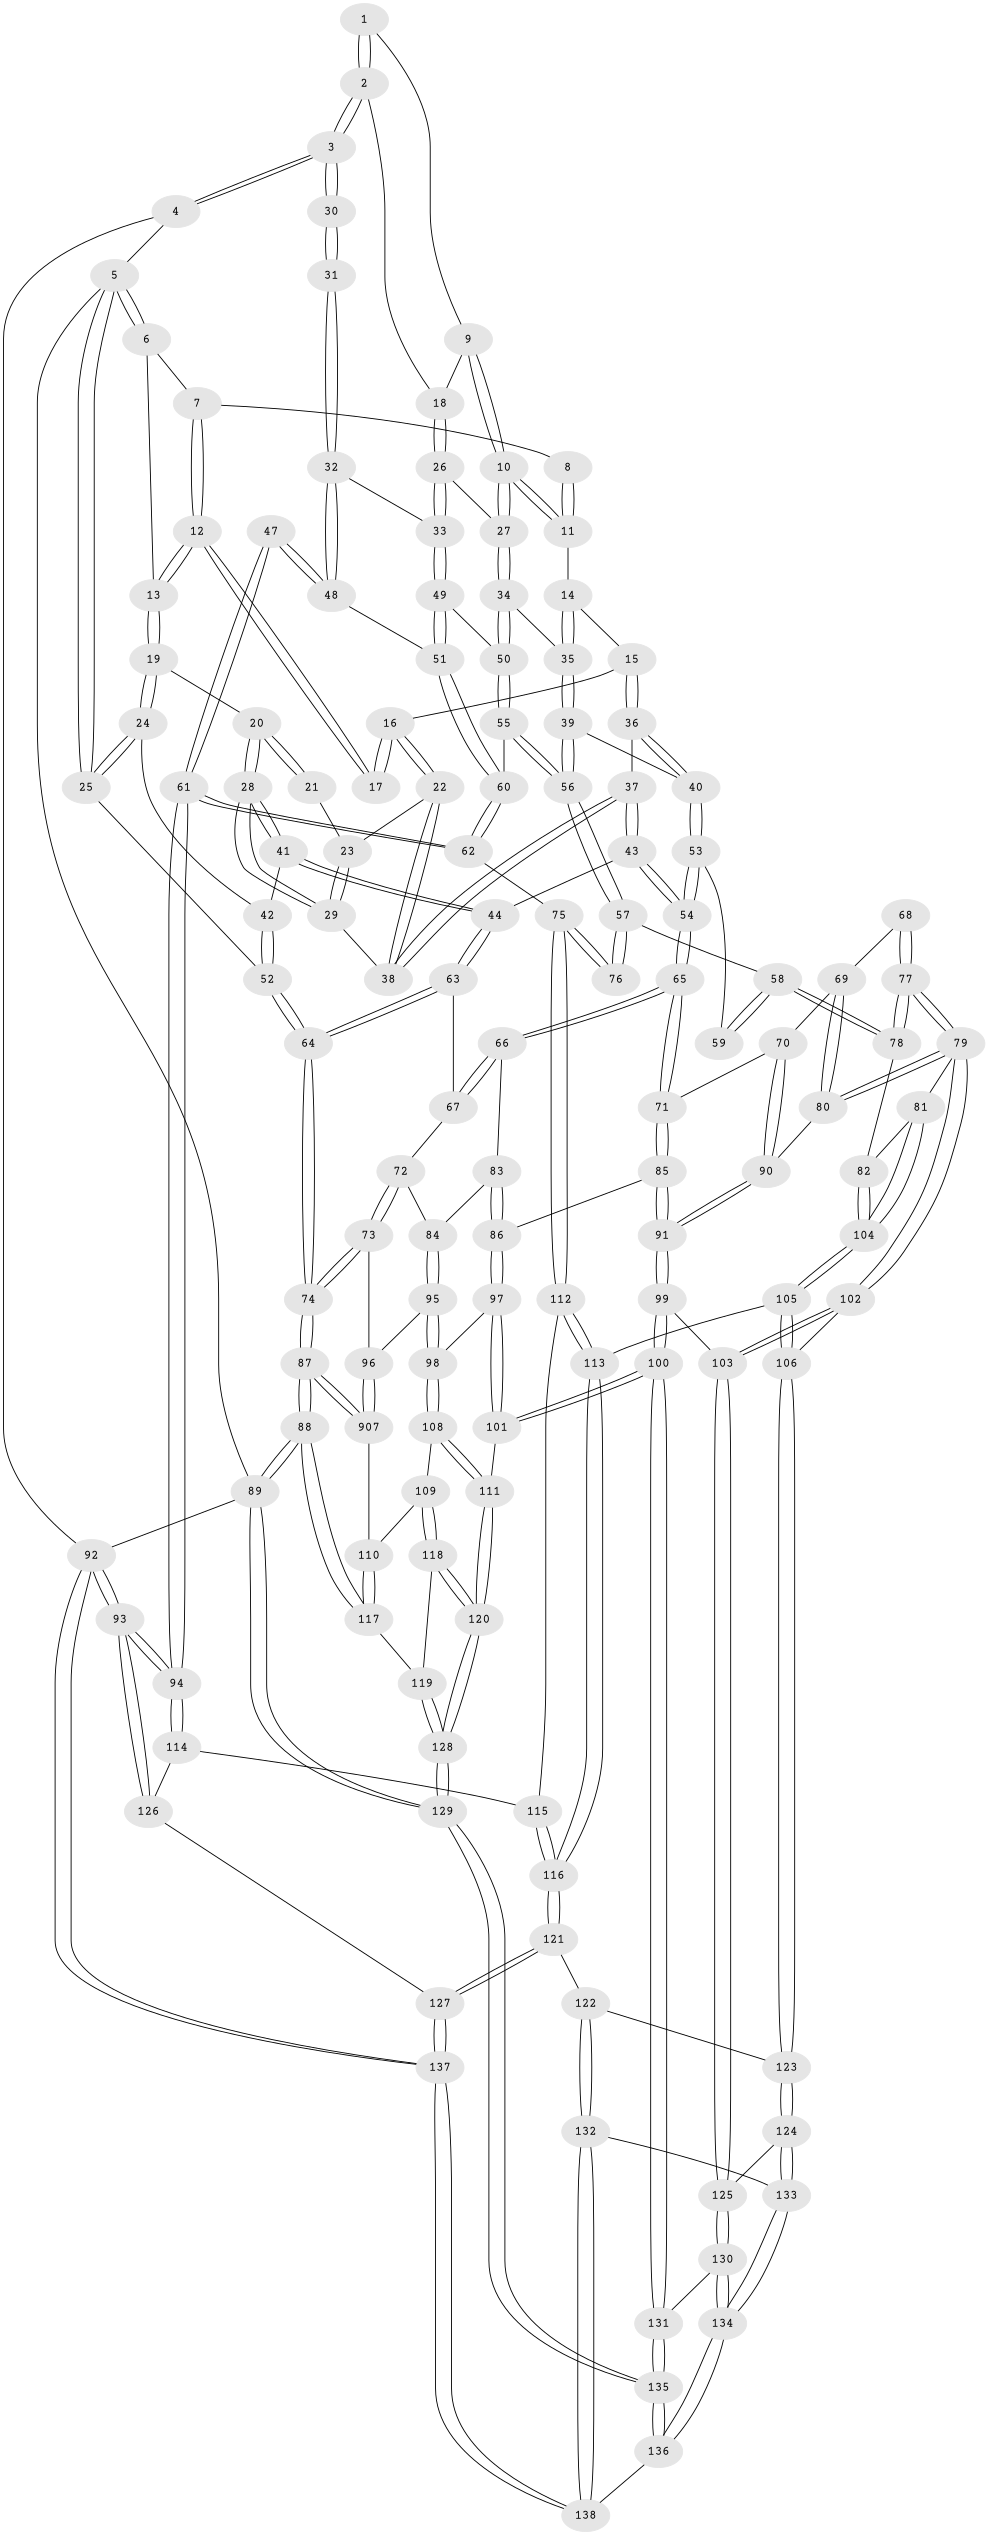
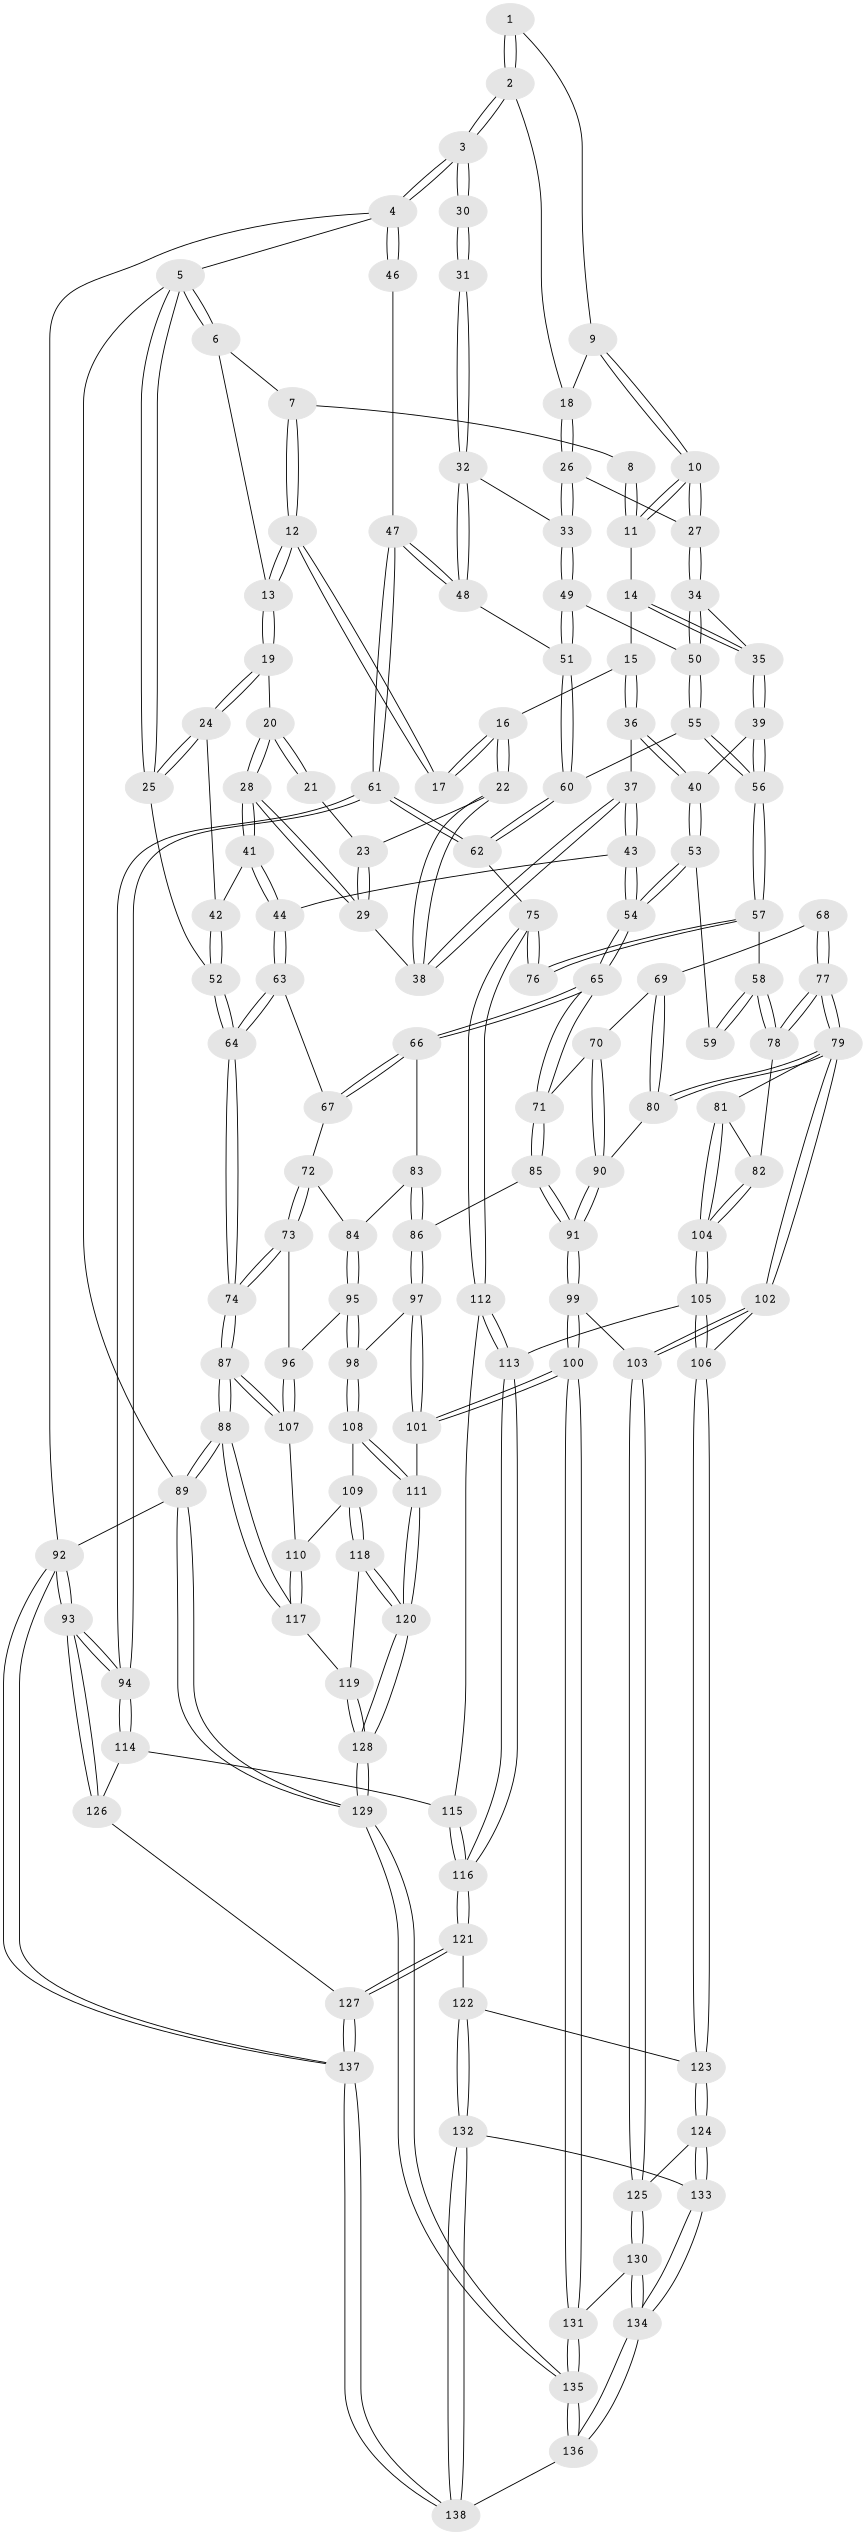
none -> (393, 276)
(369, 1428) -> (289, 1428)
